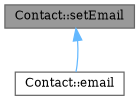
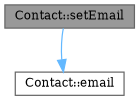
(78, 56) -> (62, 44)
